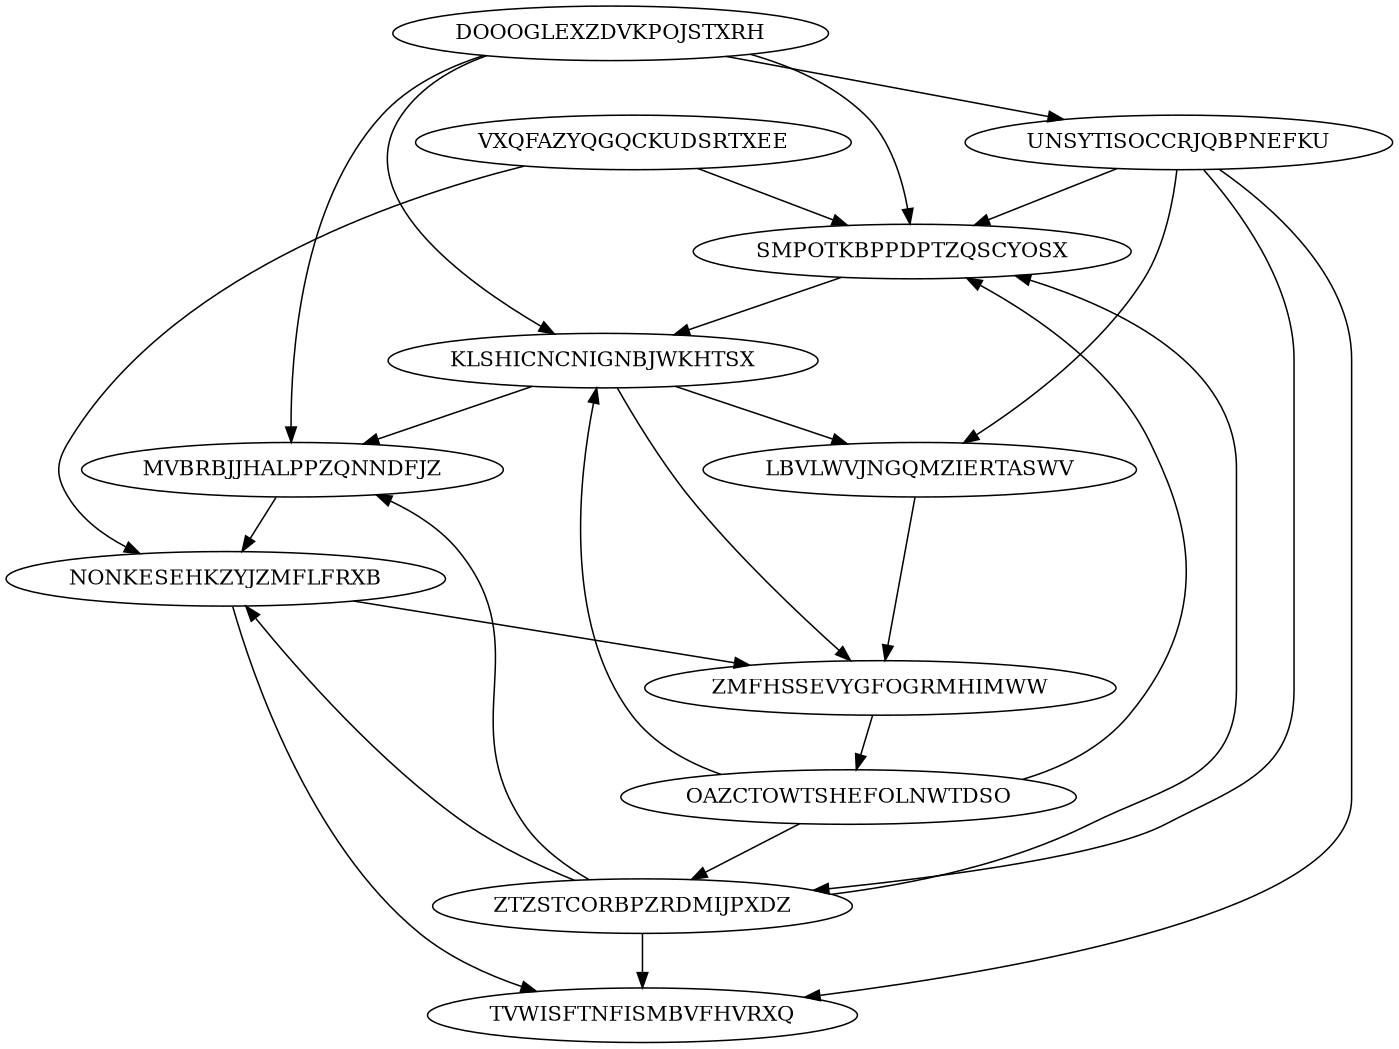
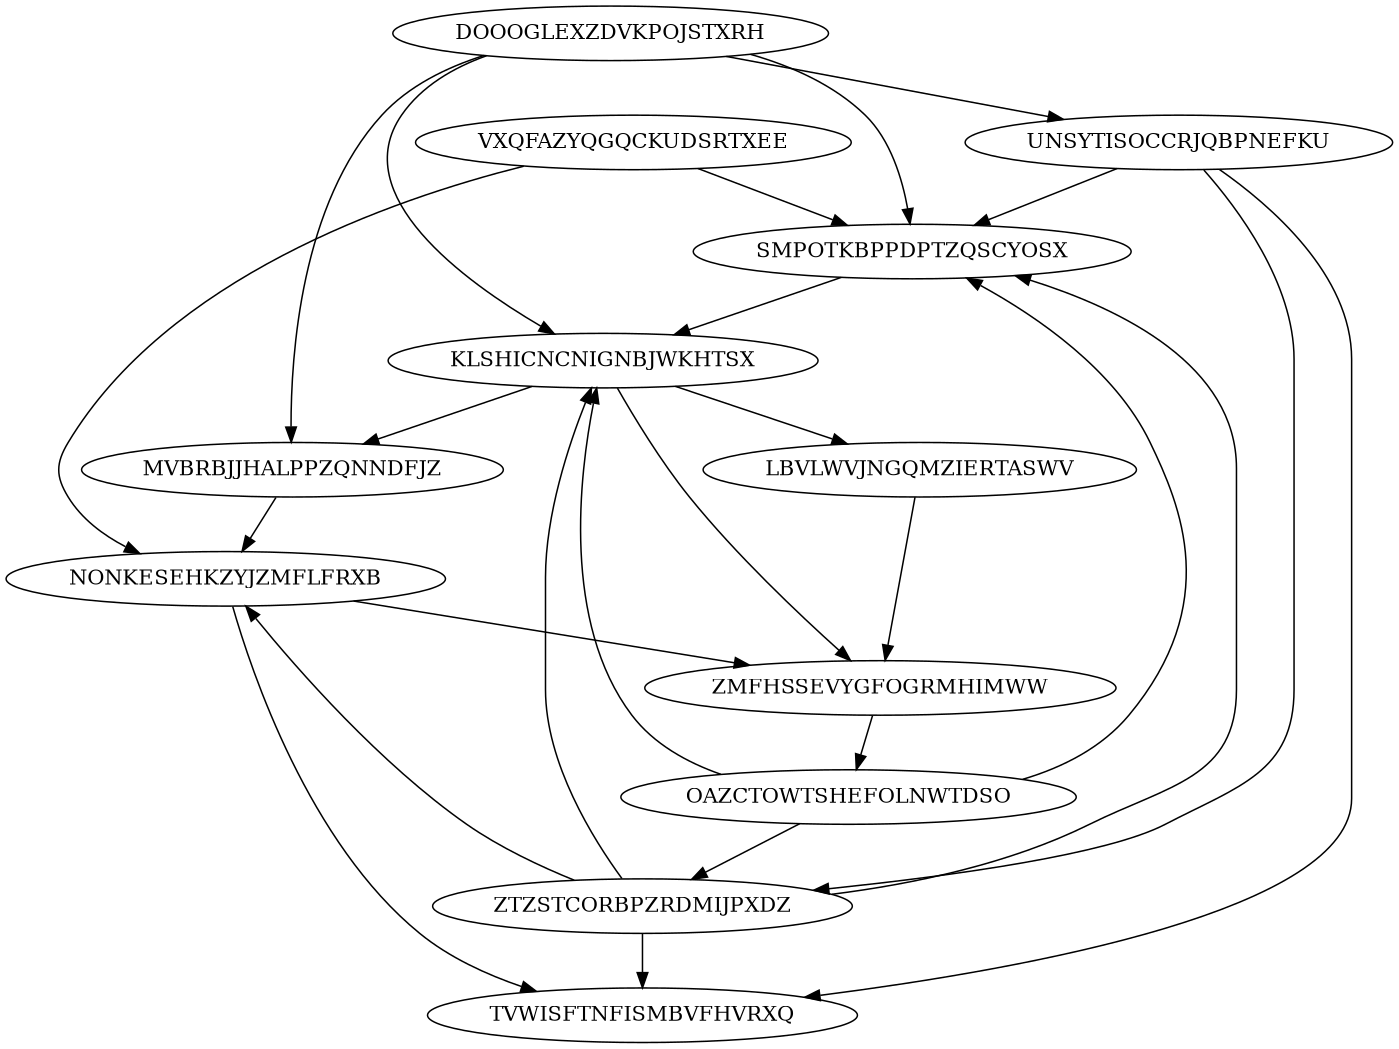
(1109, 325) -> none
(494, 687) -> (546, 647)
